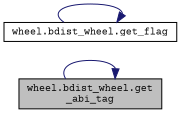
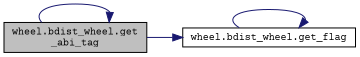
none -> (160, 37)
